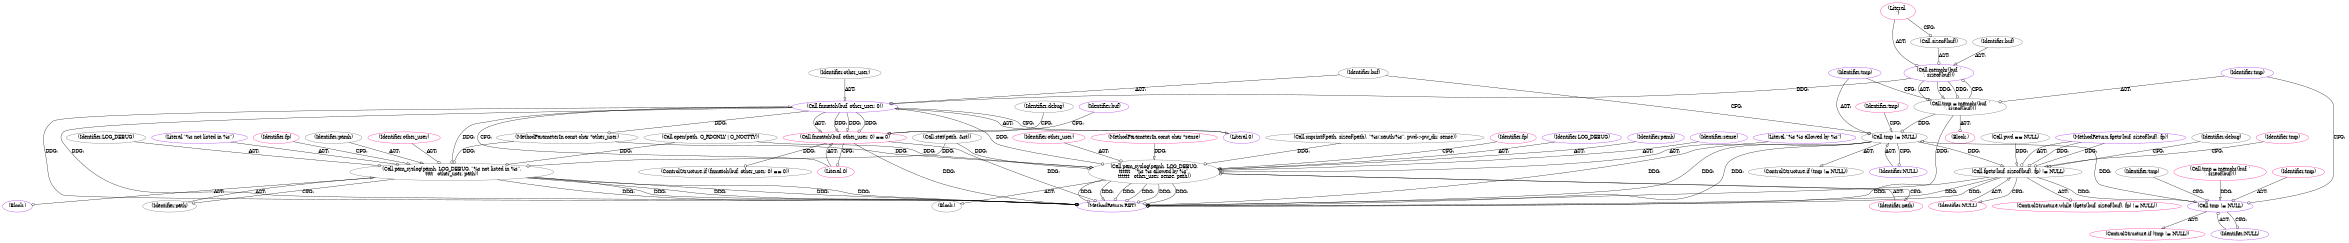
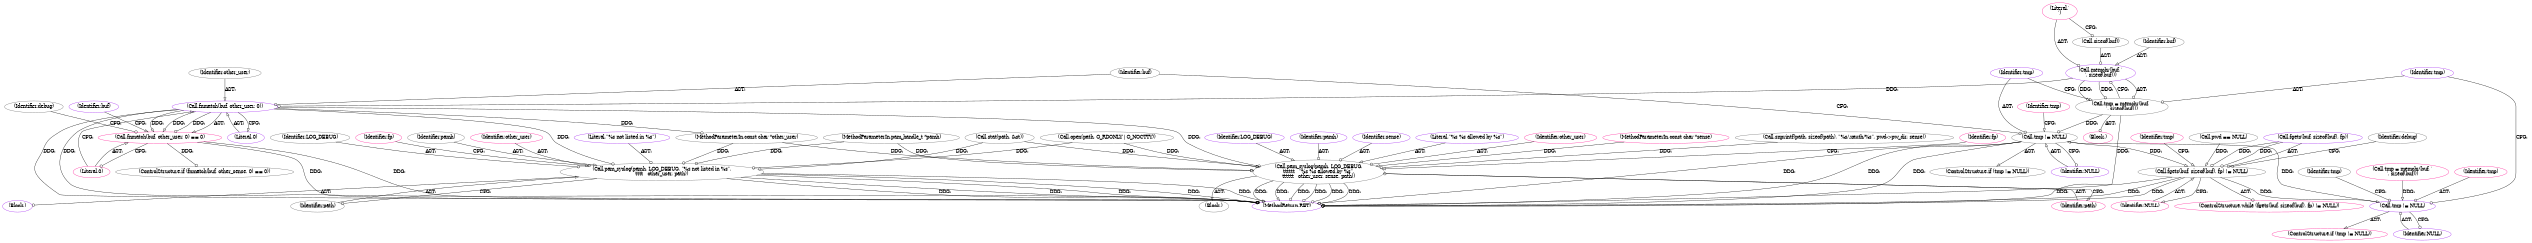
none -> (891, 138)
(2121, 138) -> (2313, 138)
(725, 172) -> (205, 172)
